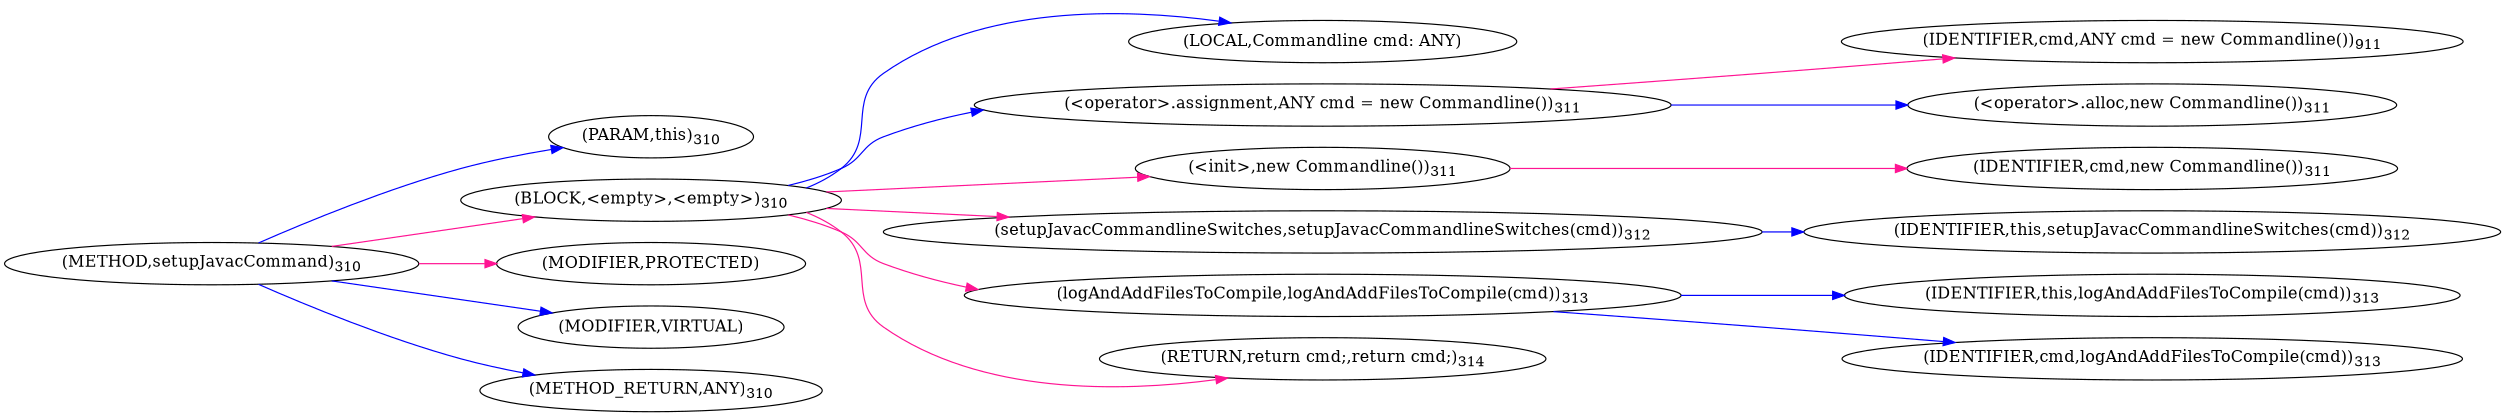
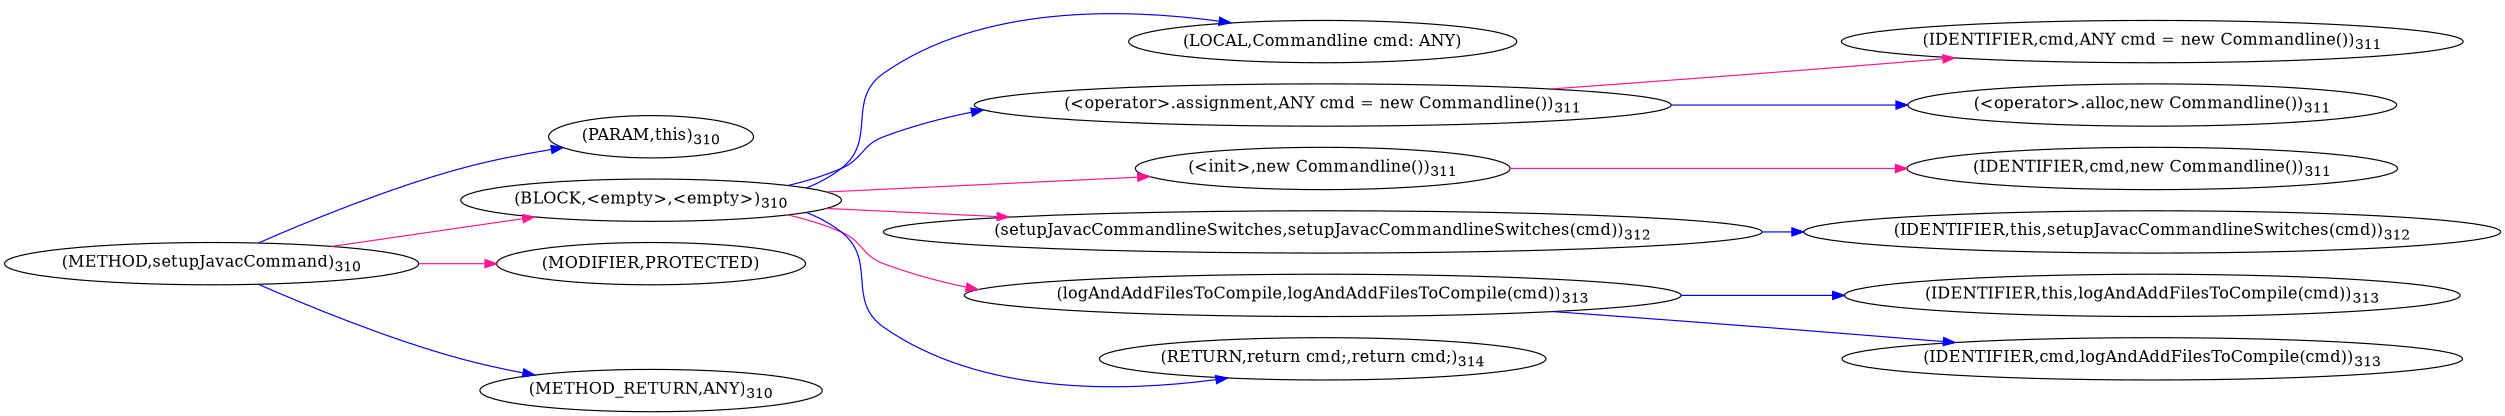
(2368, 40) -> (2368, 40)
(651, 327) -> none
(972, 368) -> (972, 368)
